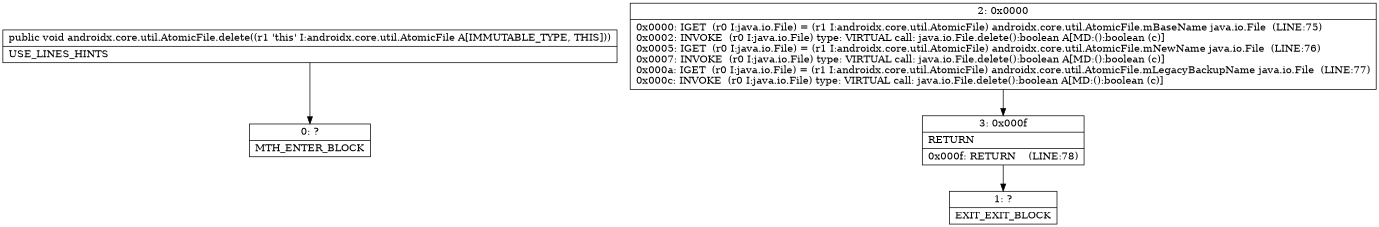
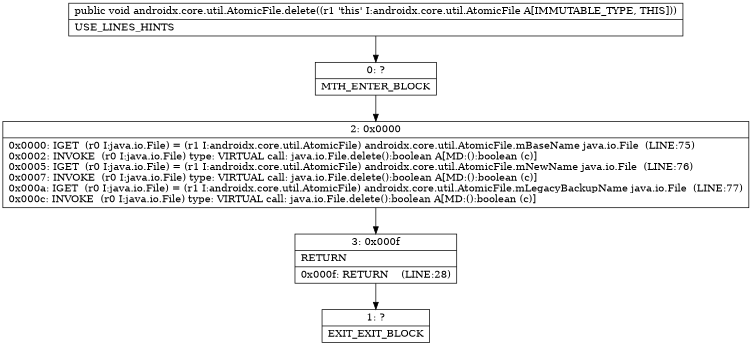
none -> (376, 105)
(1003, 156) -> (376, 275)
